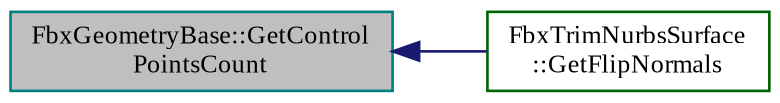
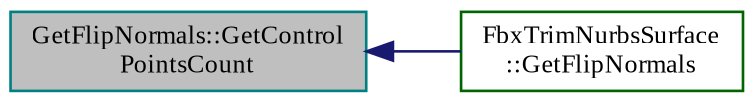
(202, 51) -> (188, 51)
